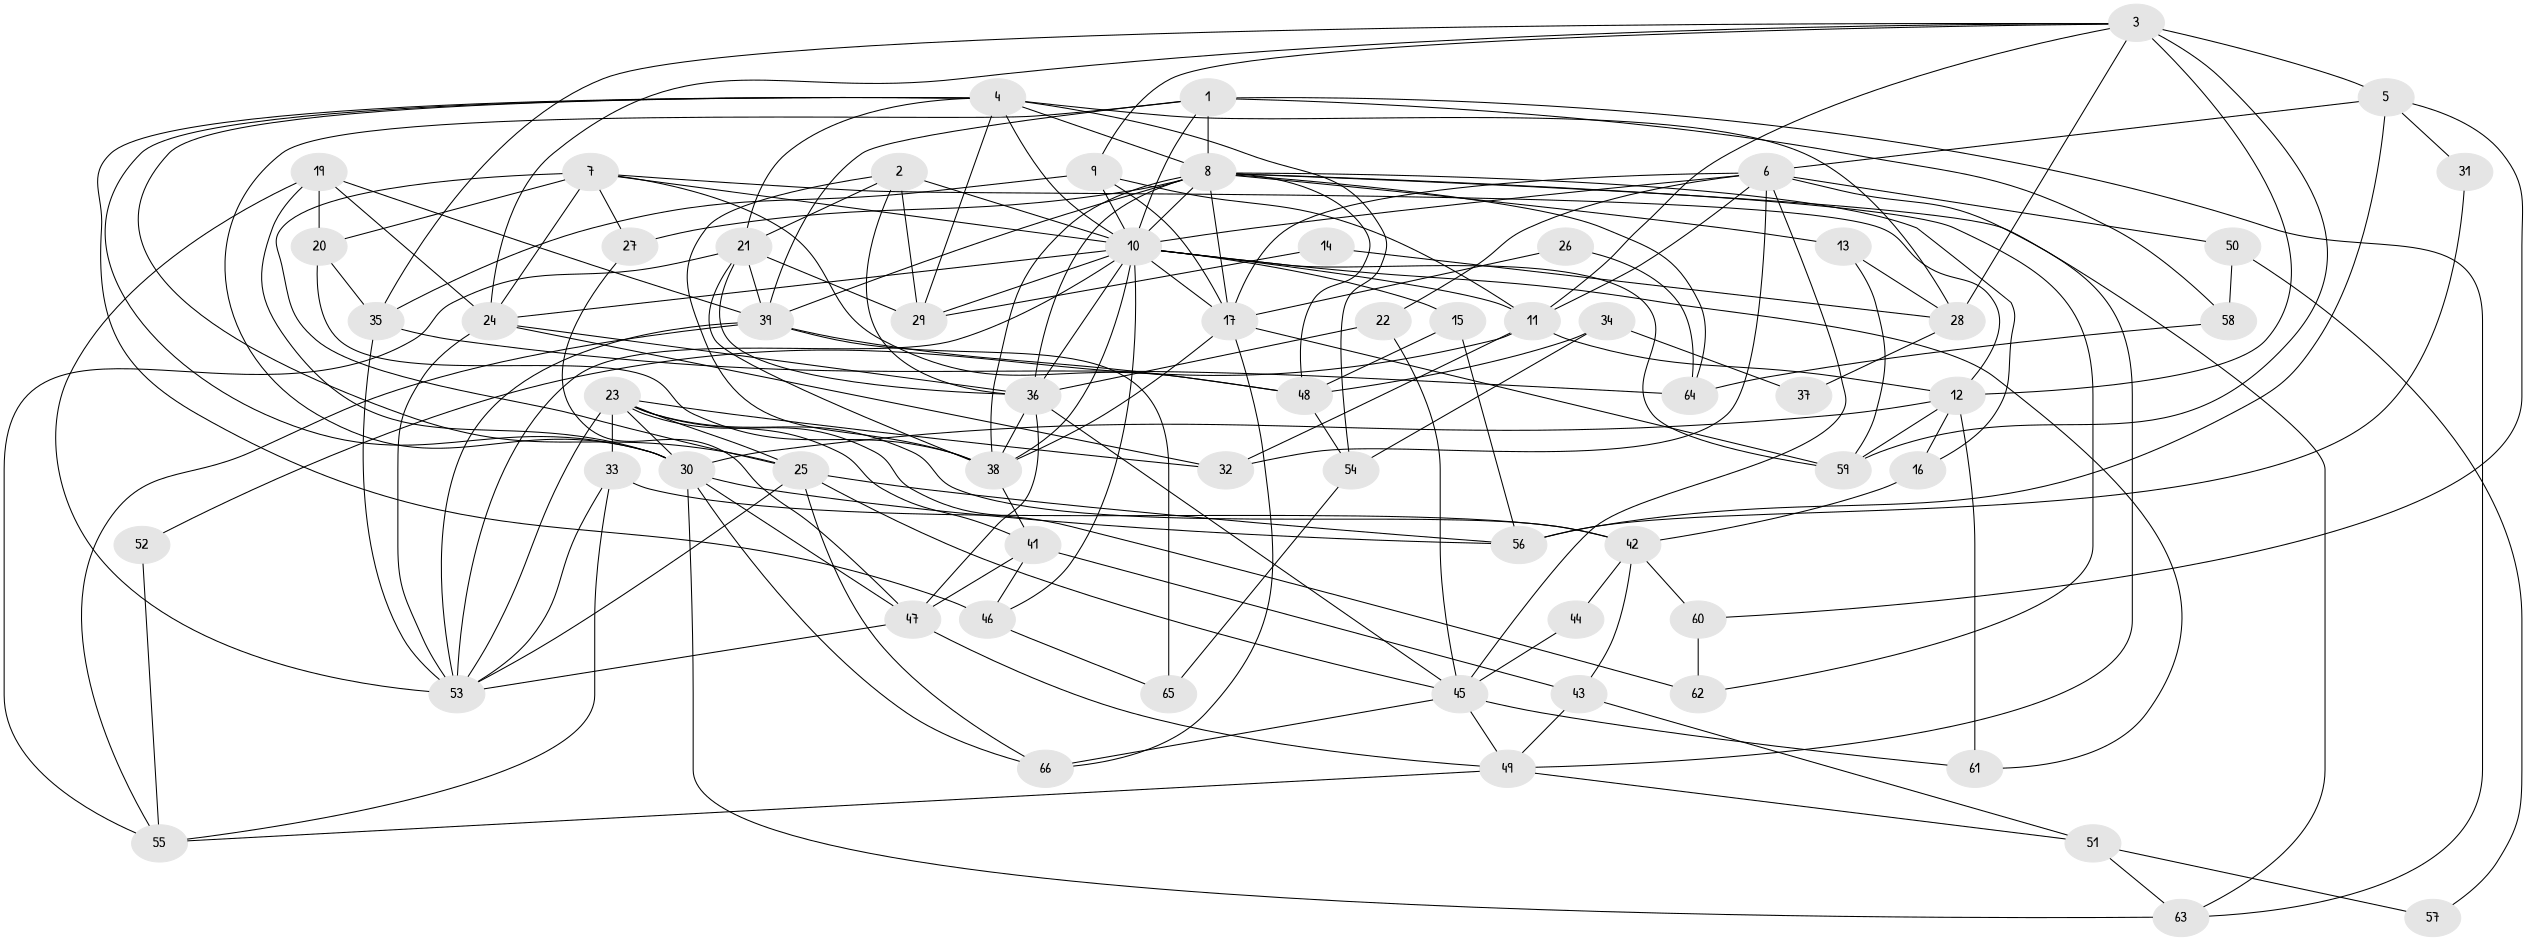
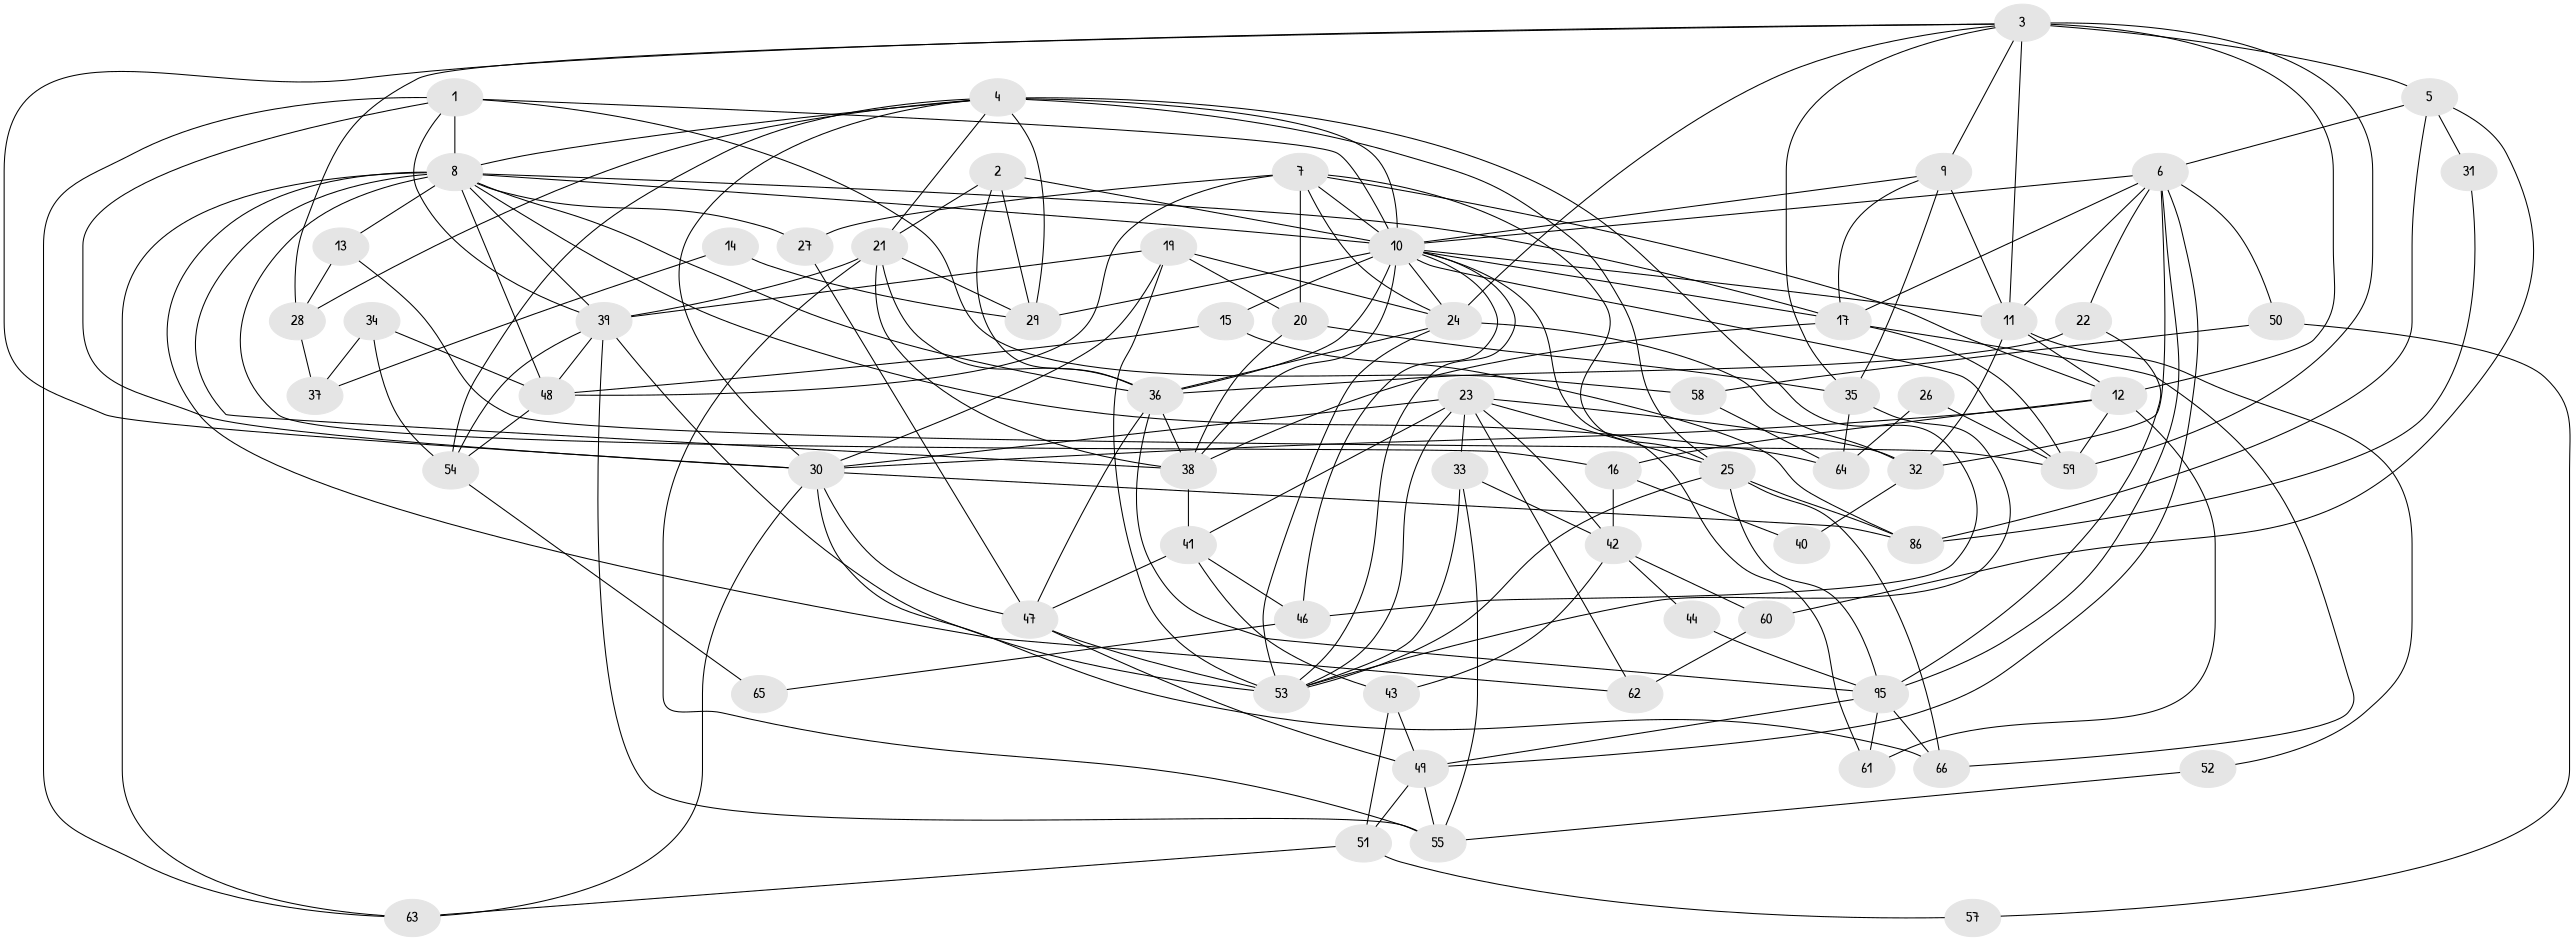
none -> (401, 75)
(1642, 284) -> (531, 315)
(1341, 296) -> (1998, 433)
(696, 318) -> none
(1066, 358) -> (514, 374)
(1519, 545) -> (1916, 545)
none -> (1802, 545)
(1460, 694) -> (1881, 694)
